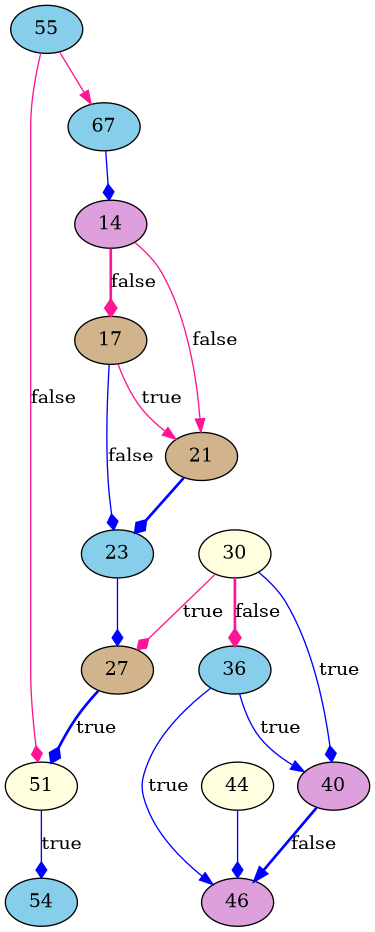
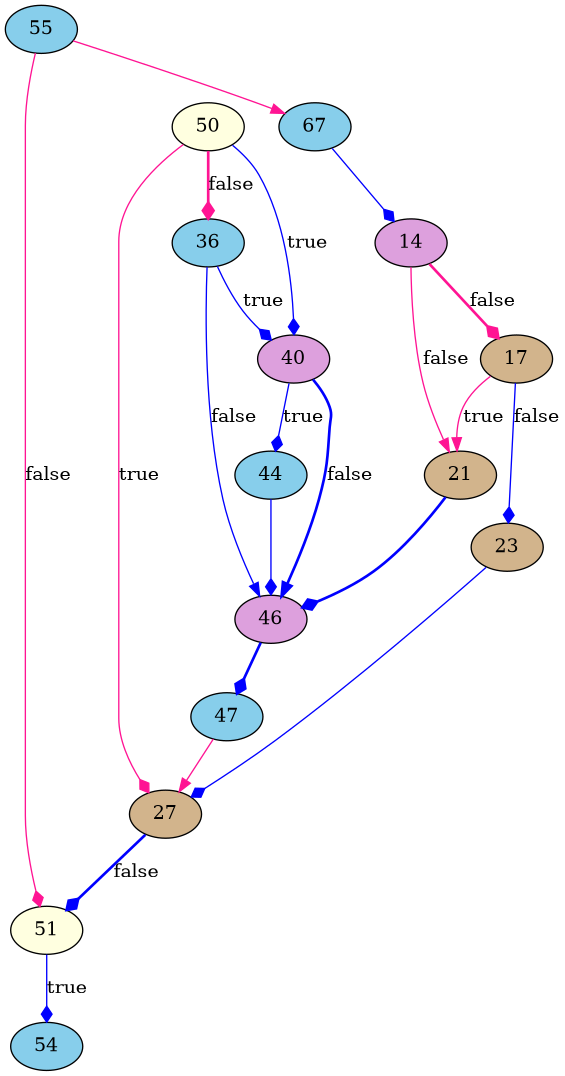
none -> (284, 409)
(165, 499) -> (389, 559)
(117, 554) -> (507, 547)
(235, 554) -> (208, 127)
none -> (227, 717)
(97, 728) -> (136, 872)
(258, 735) -> (235, 300)
(169, 786) -> (234, 417)
(238, 786) -> (271, 475)
